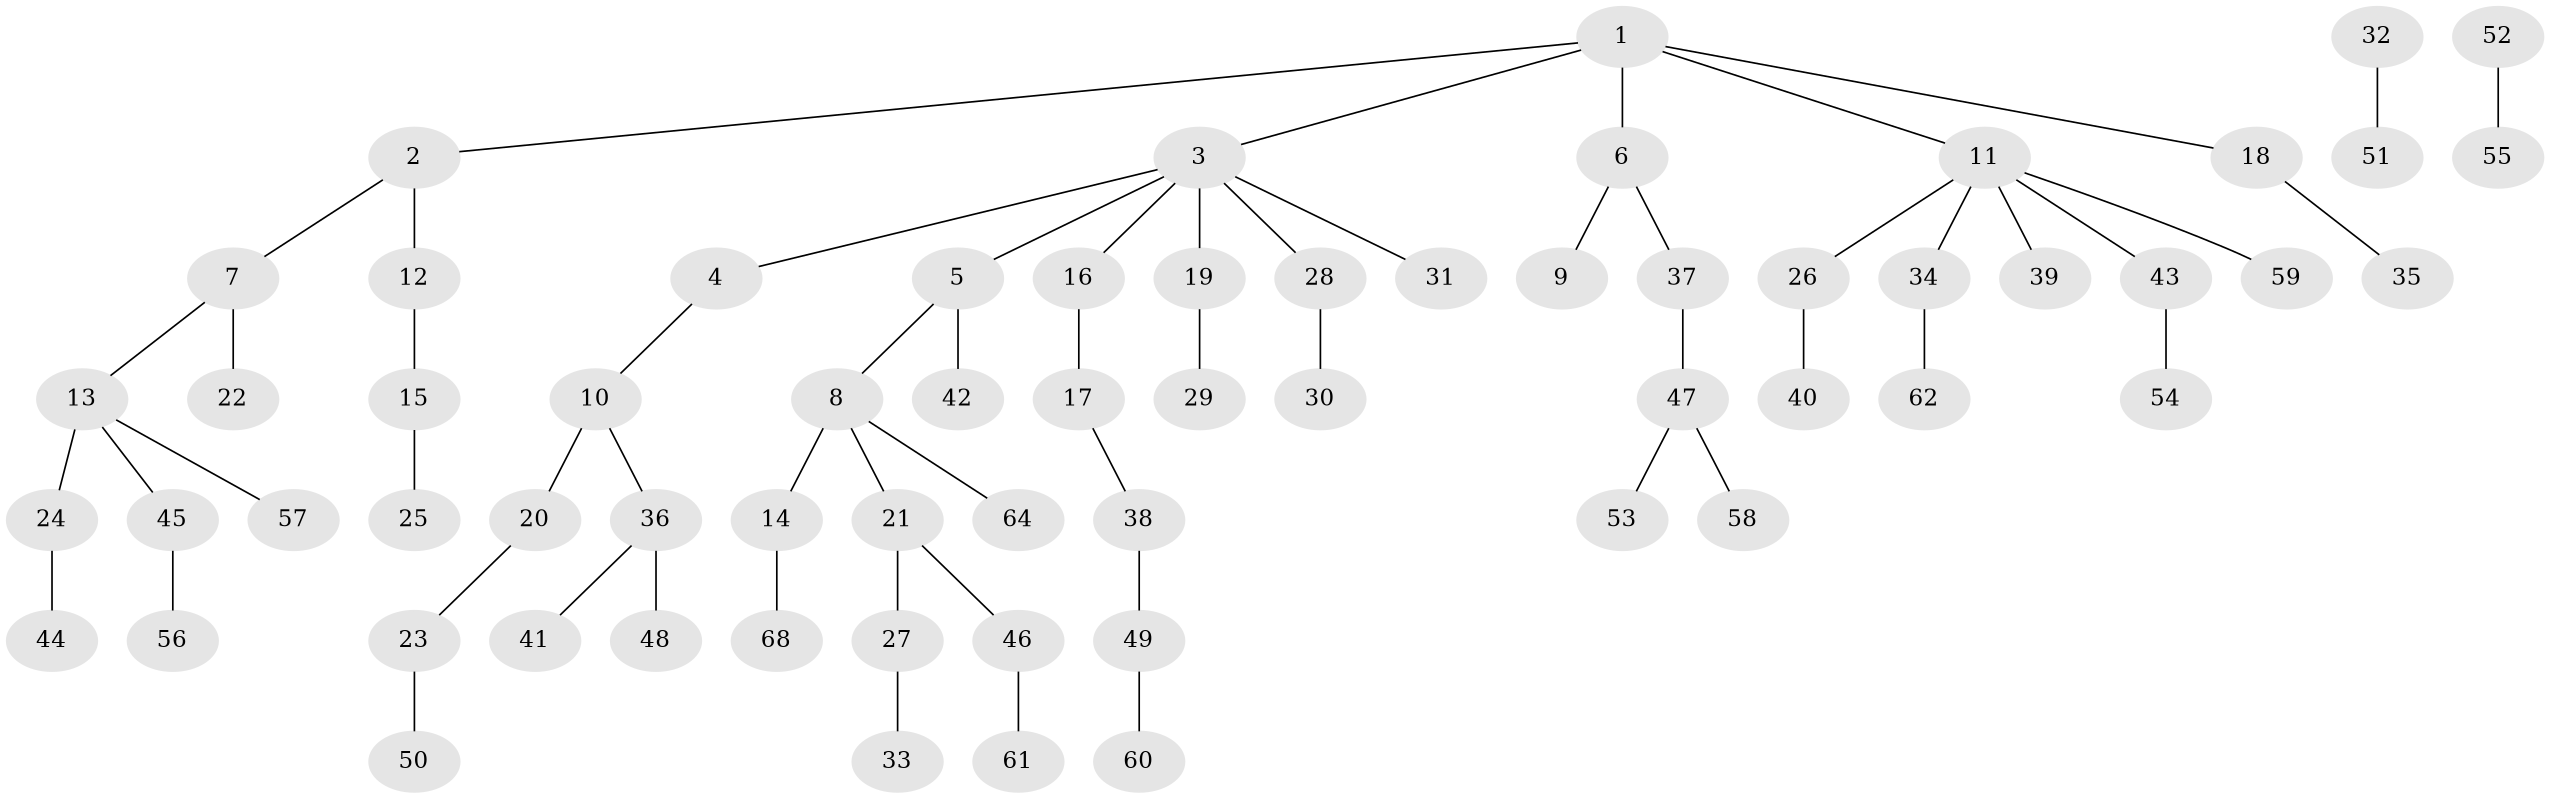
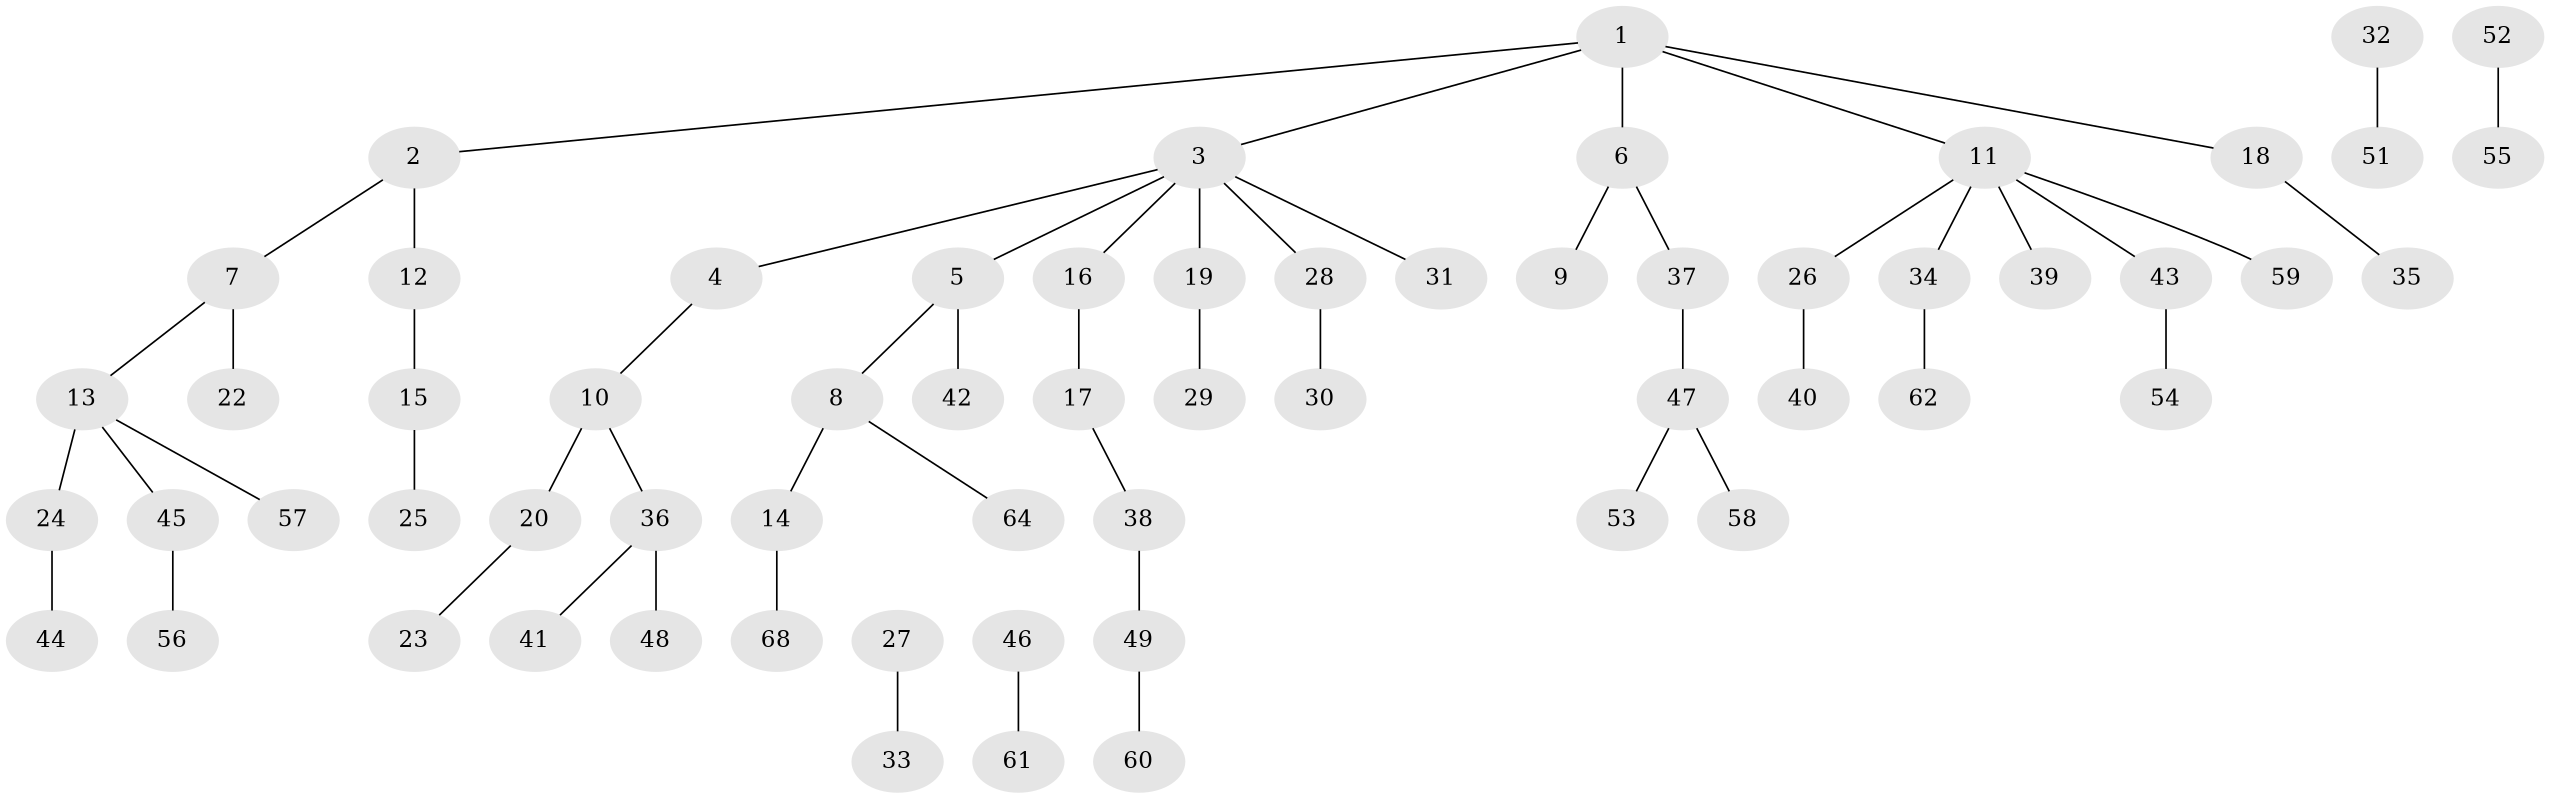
(898, 520) -> none
(414, 762) -> none
